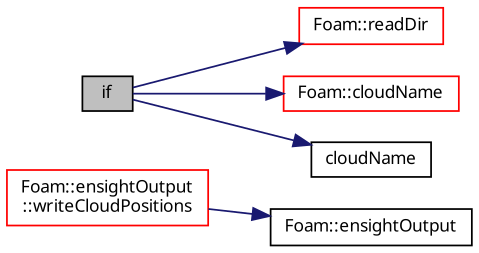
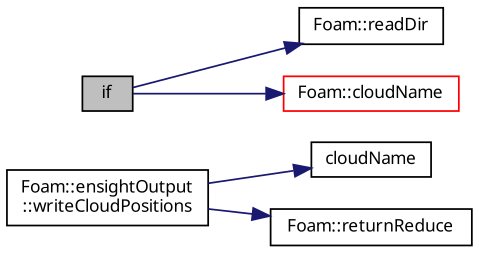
(371, 26) -> (371, 26)
(213, 120) -> (251, 177)
(108, 198) -> (108, 198)
(371, 227) -> (371, 227)
